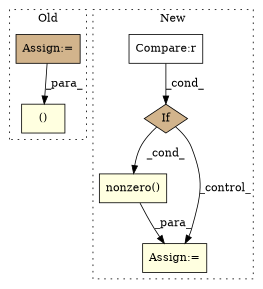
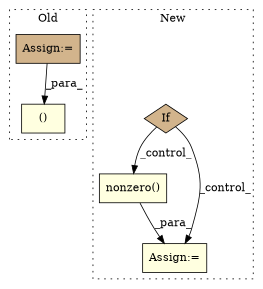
(166, 49) -> none
(166, 153) -> (166, 153)
